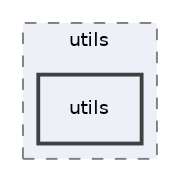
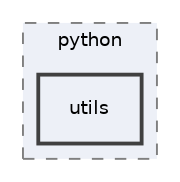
(90, 41) -> (90, 41)
